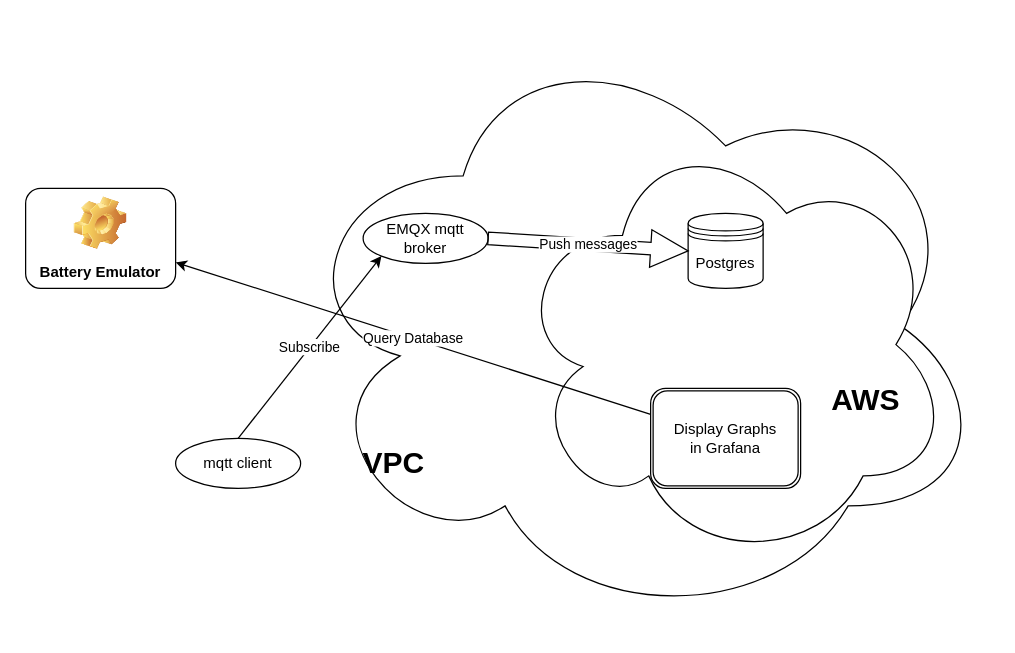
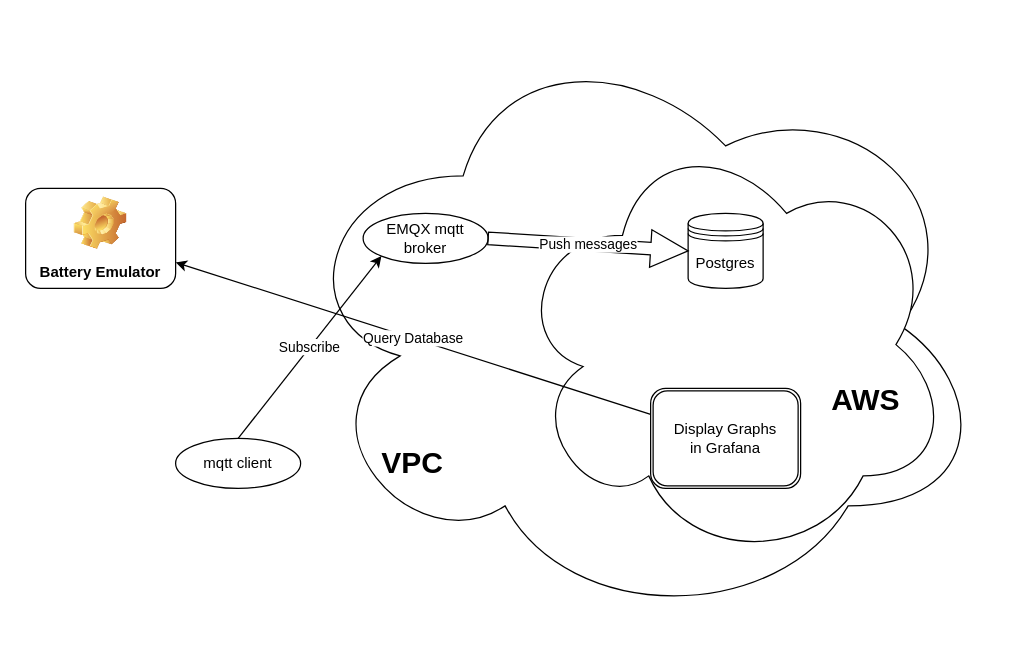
(426, 463) -> (444, 463)
